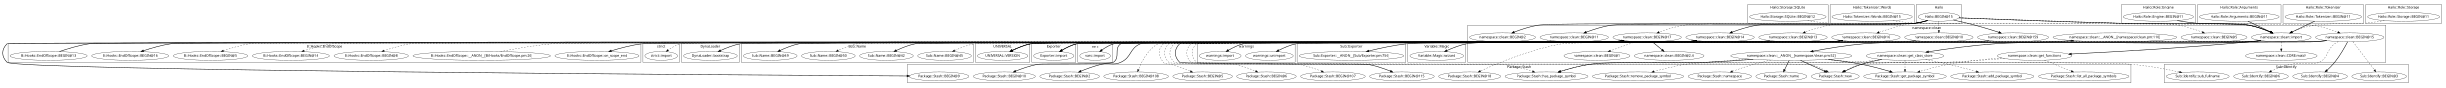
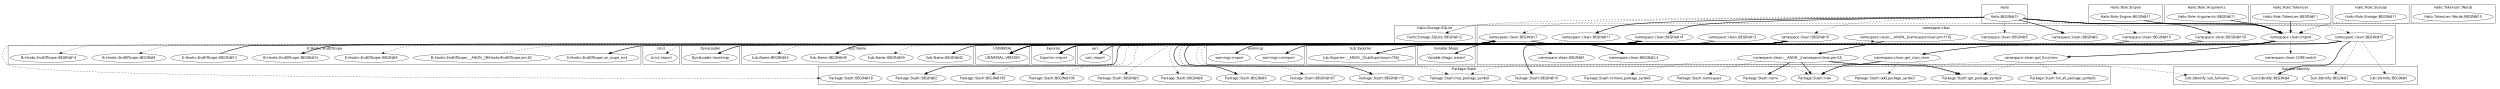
(1866, 24) -> (1608, 20)
(1656, 62) -> none
(2286, 67) -> (2296, 69)
none -> (983, 78)
